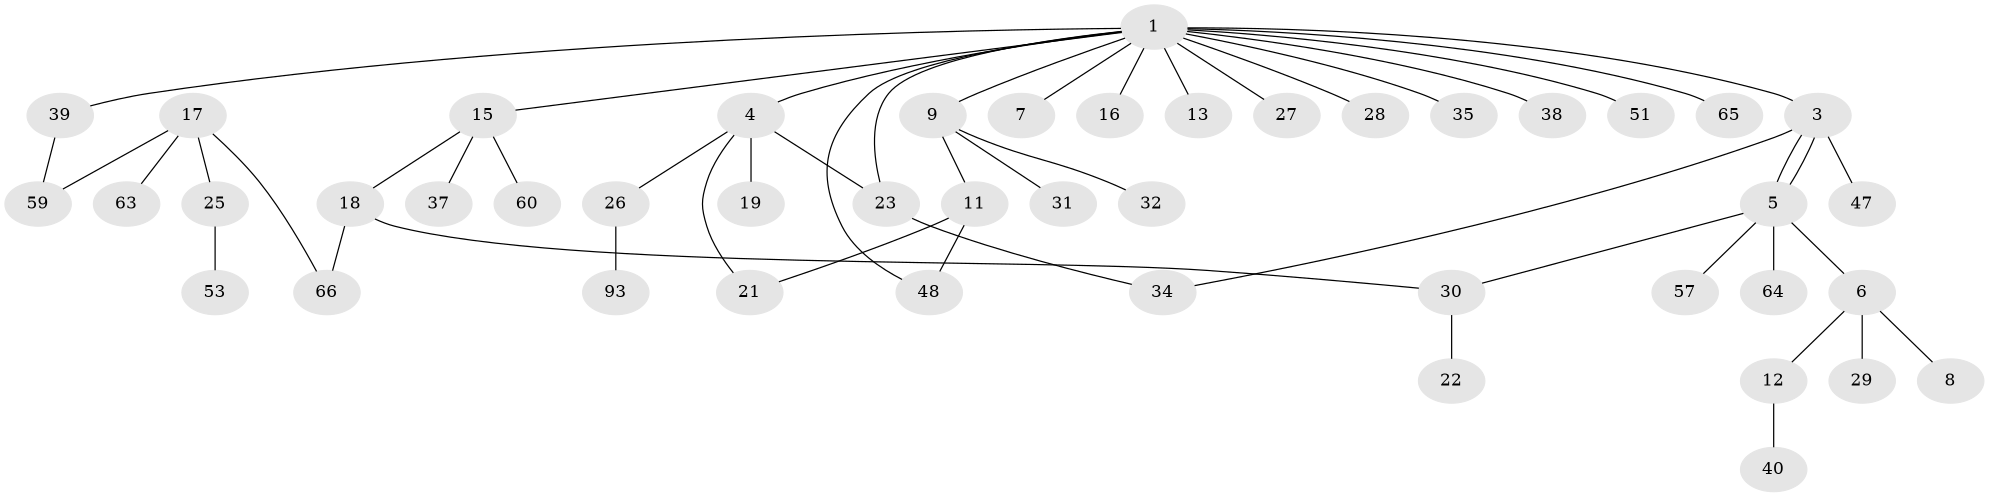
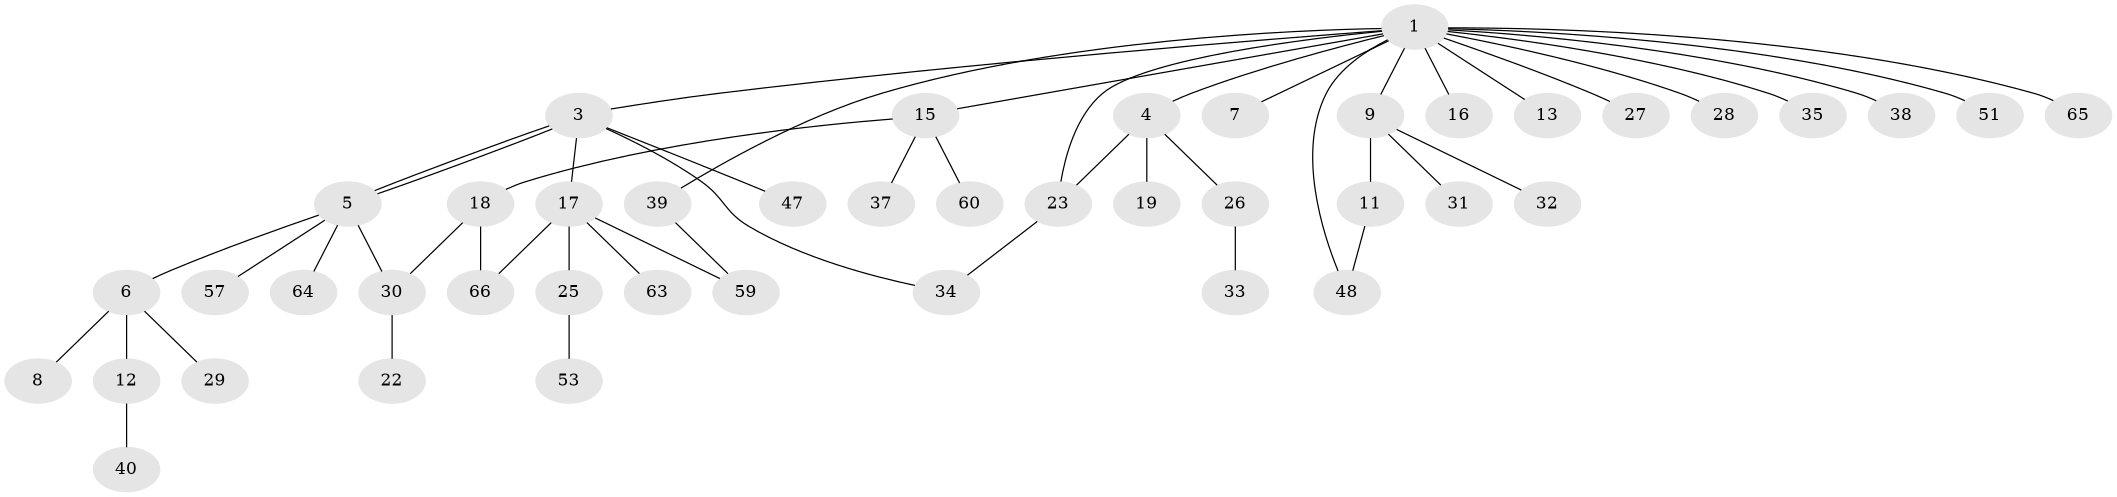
none -> (574, 160)
(616, 293) -> (1235, 293)
(750, 293) -> none
